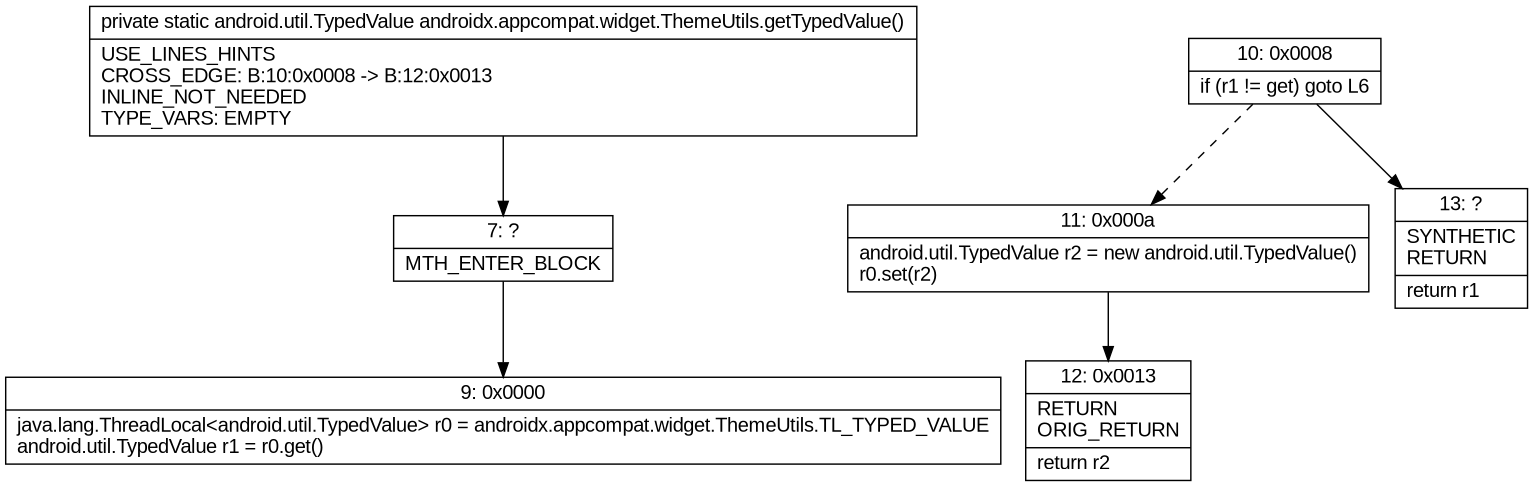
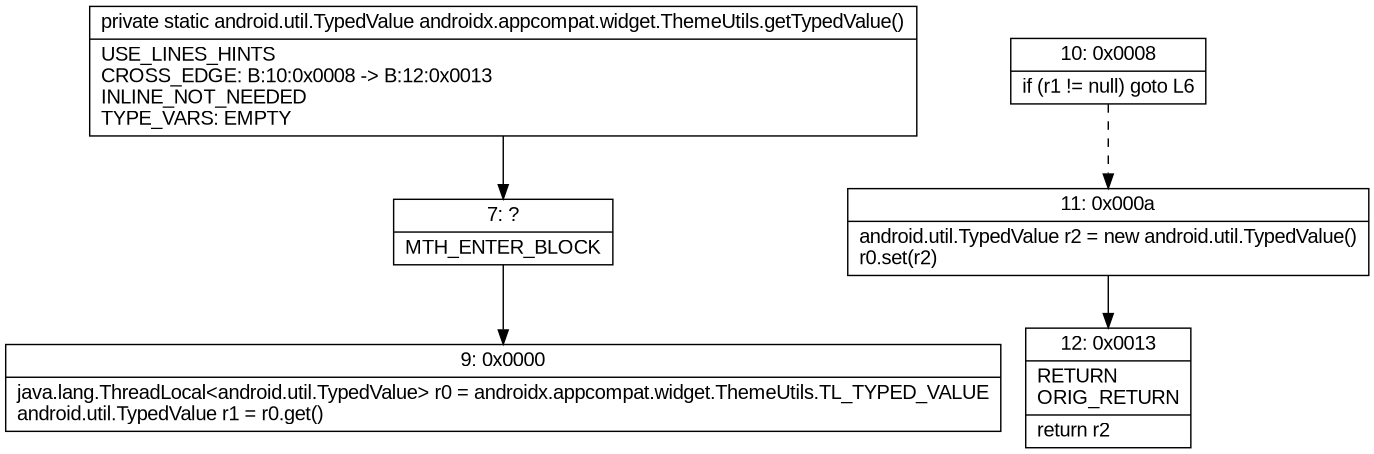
(1285, 87) -> (1108, 87)
(1461, 248) -> none
